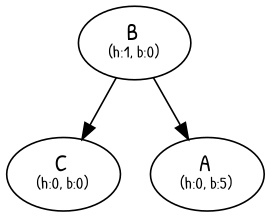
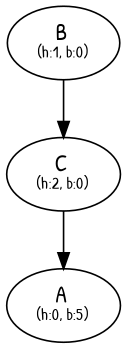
(167, 101) -> (64, 232)
(64, 184) -> (64, 184)
